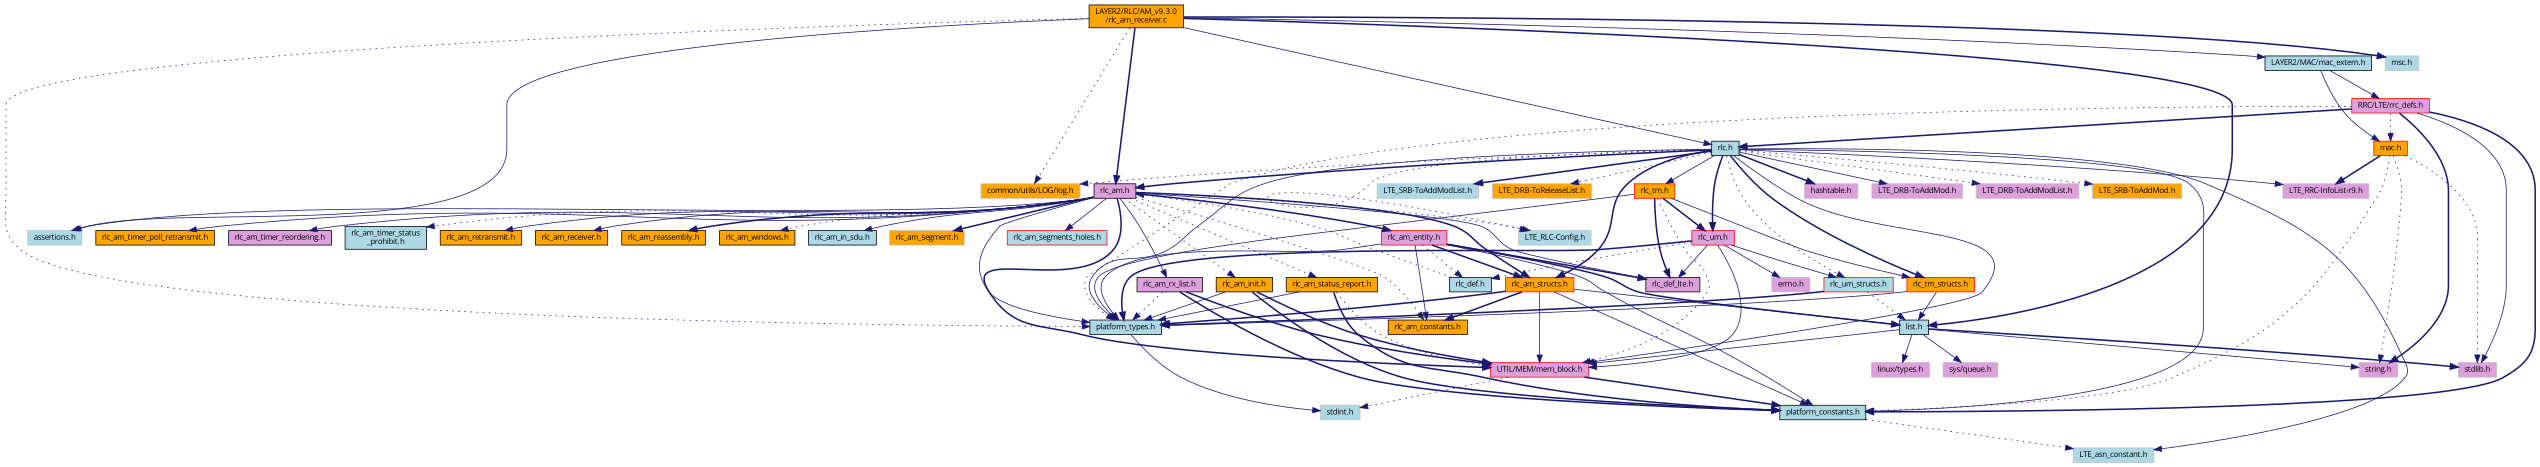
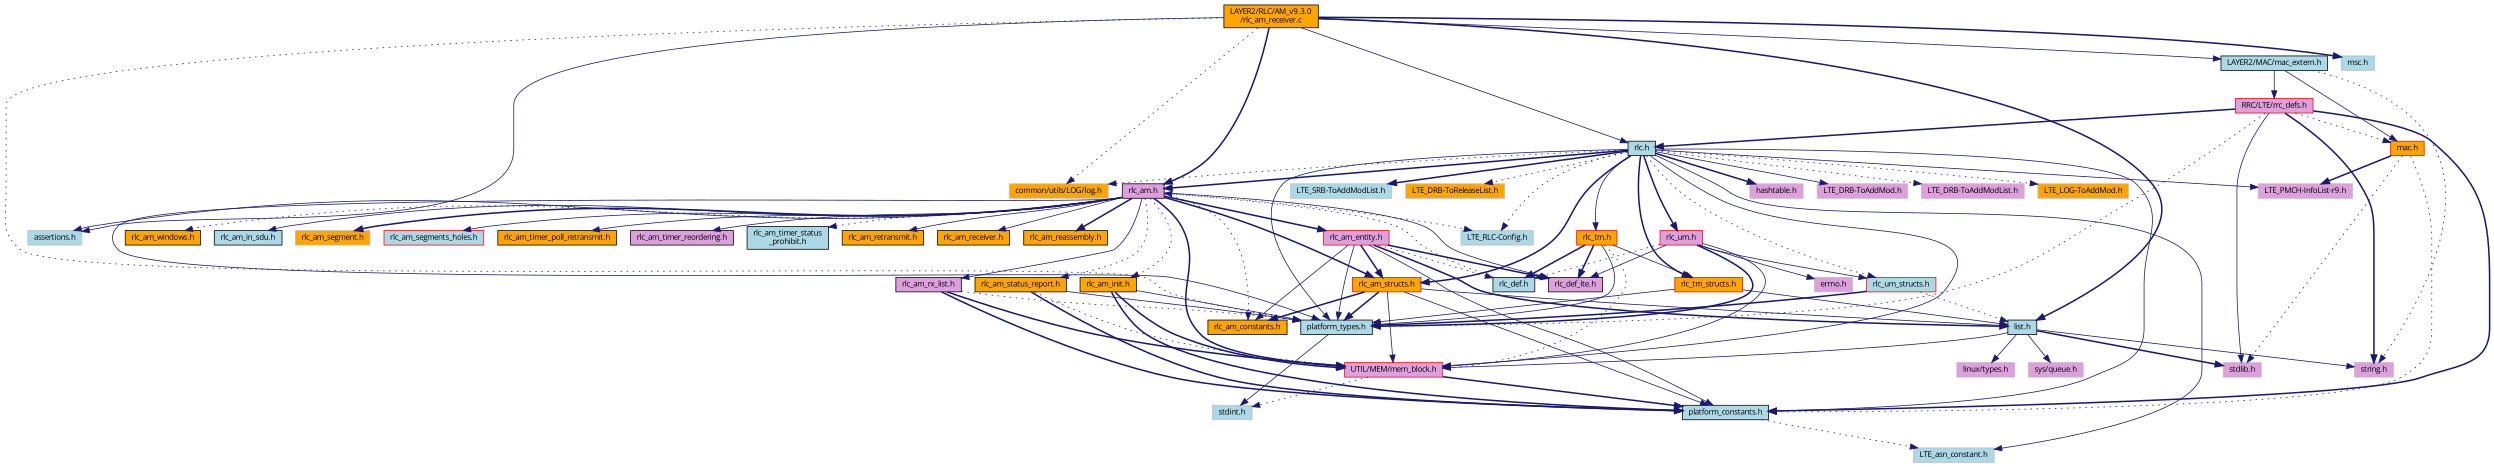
(2137, 191) -> (2083, 191)
(2326, 191) -> (2305, 191)
(1681, 212) -> (1559, 259)
(2396, 255) -> (2444, 184)
